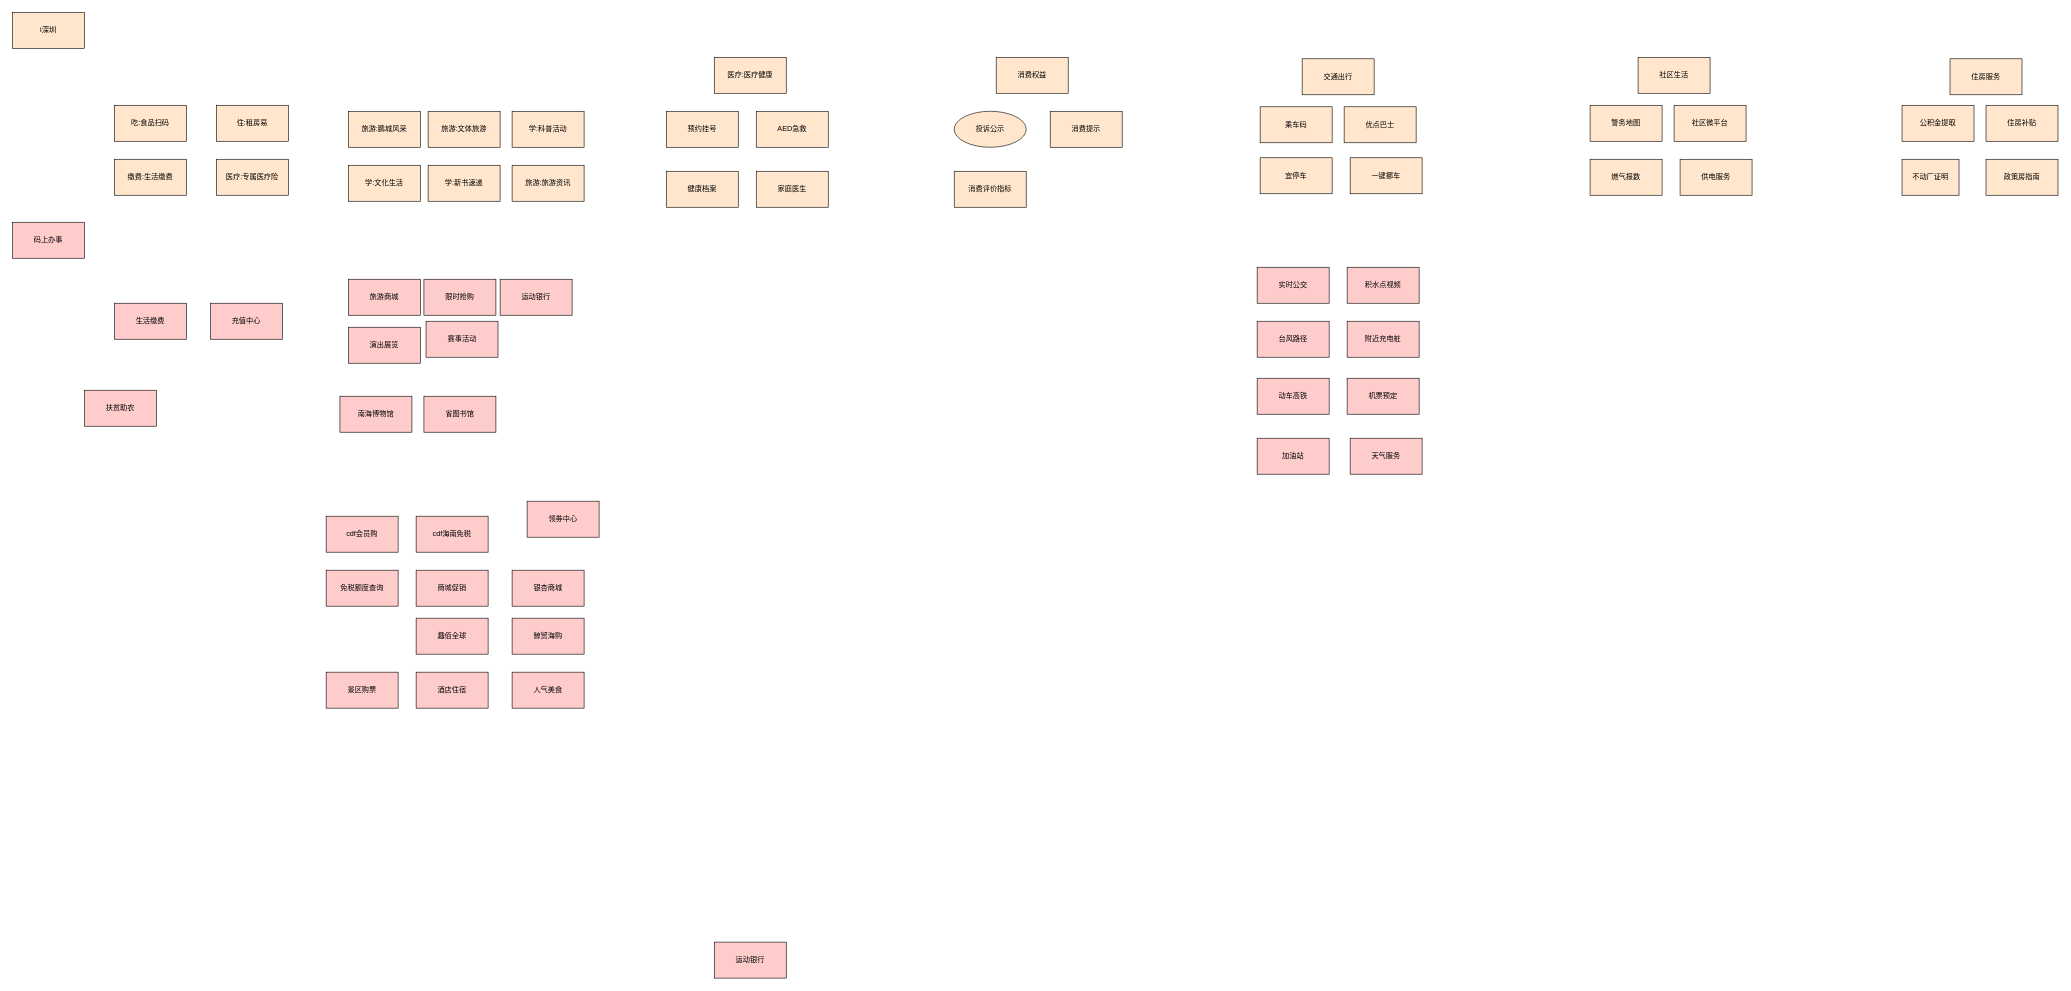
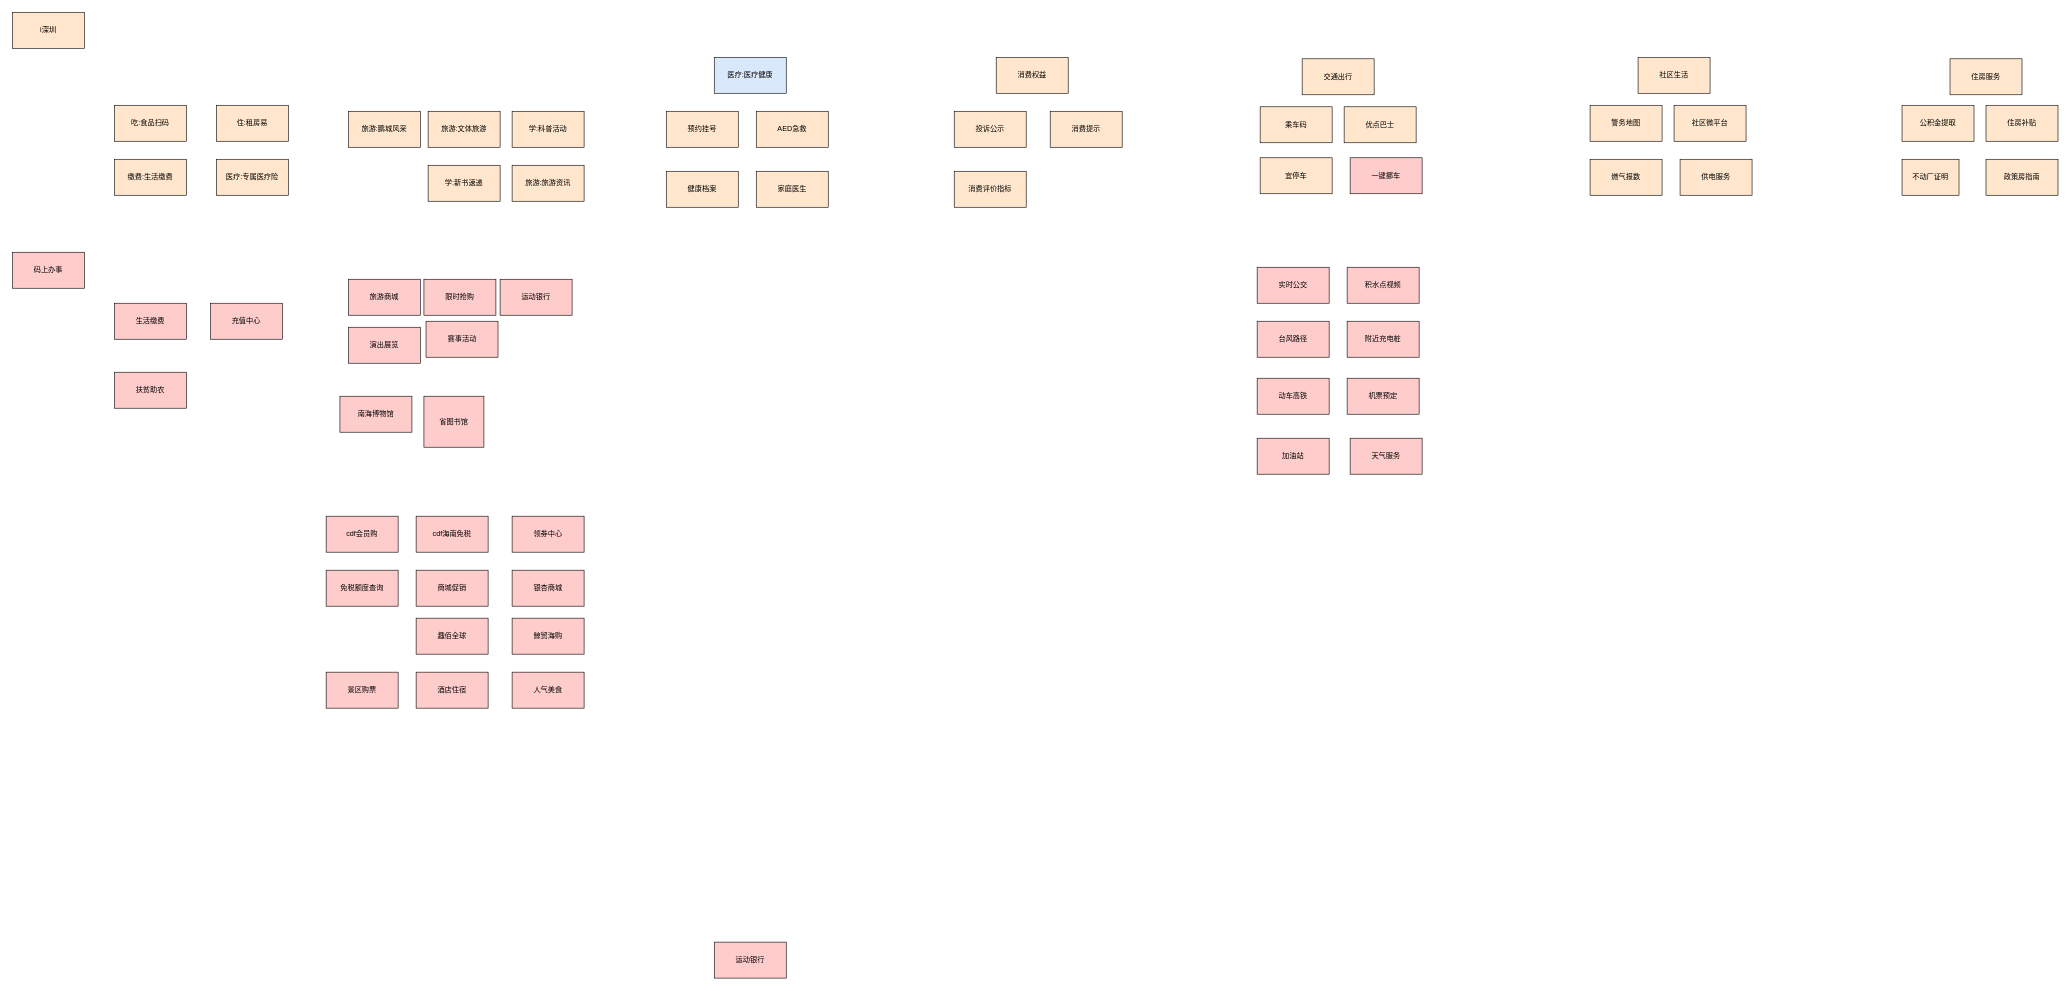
(750, 75) -> (750, 75)
(990, 129) -> (990, 129)
(1386, 176) -> (1386, 176)
(384, 183) -> none
(48, 240) -> (48, 270)
(120, 408) -> (150, 390)
(460, 414) -> (454, 422)
(563, 519) -> (548, 534)
